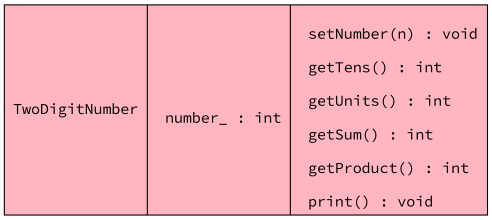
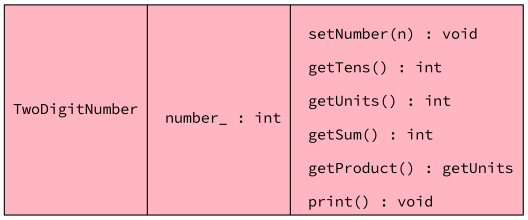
(384, 168) -> (407, 168)
